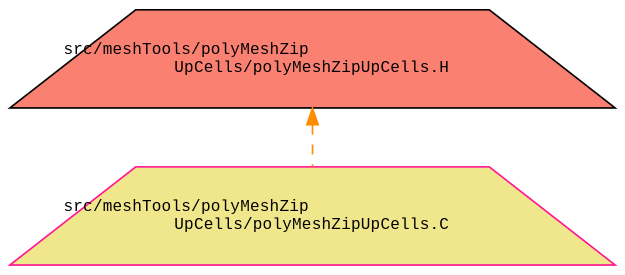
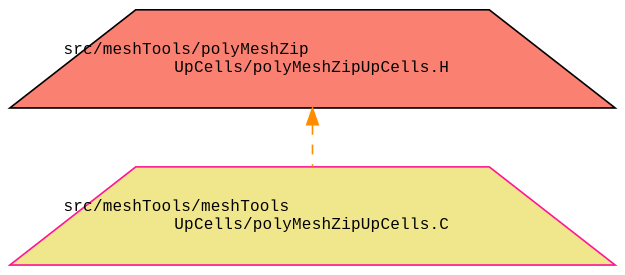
(312, 216) -> (312, 216)
